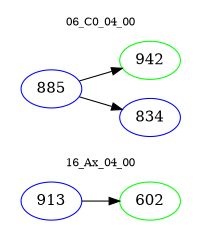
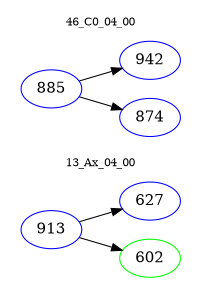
(101, 23) -> (101, 23)
(150, 60) -> (150, 60)
(150, 117) -> (150, 117)
(101, 164) -> (101, 164)
none -> (150, 201)
